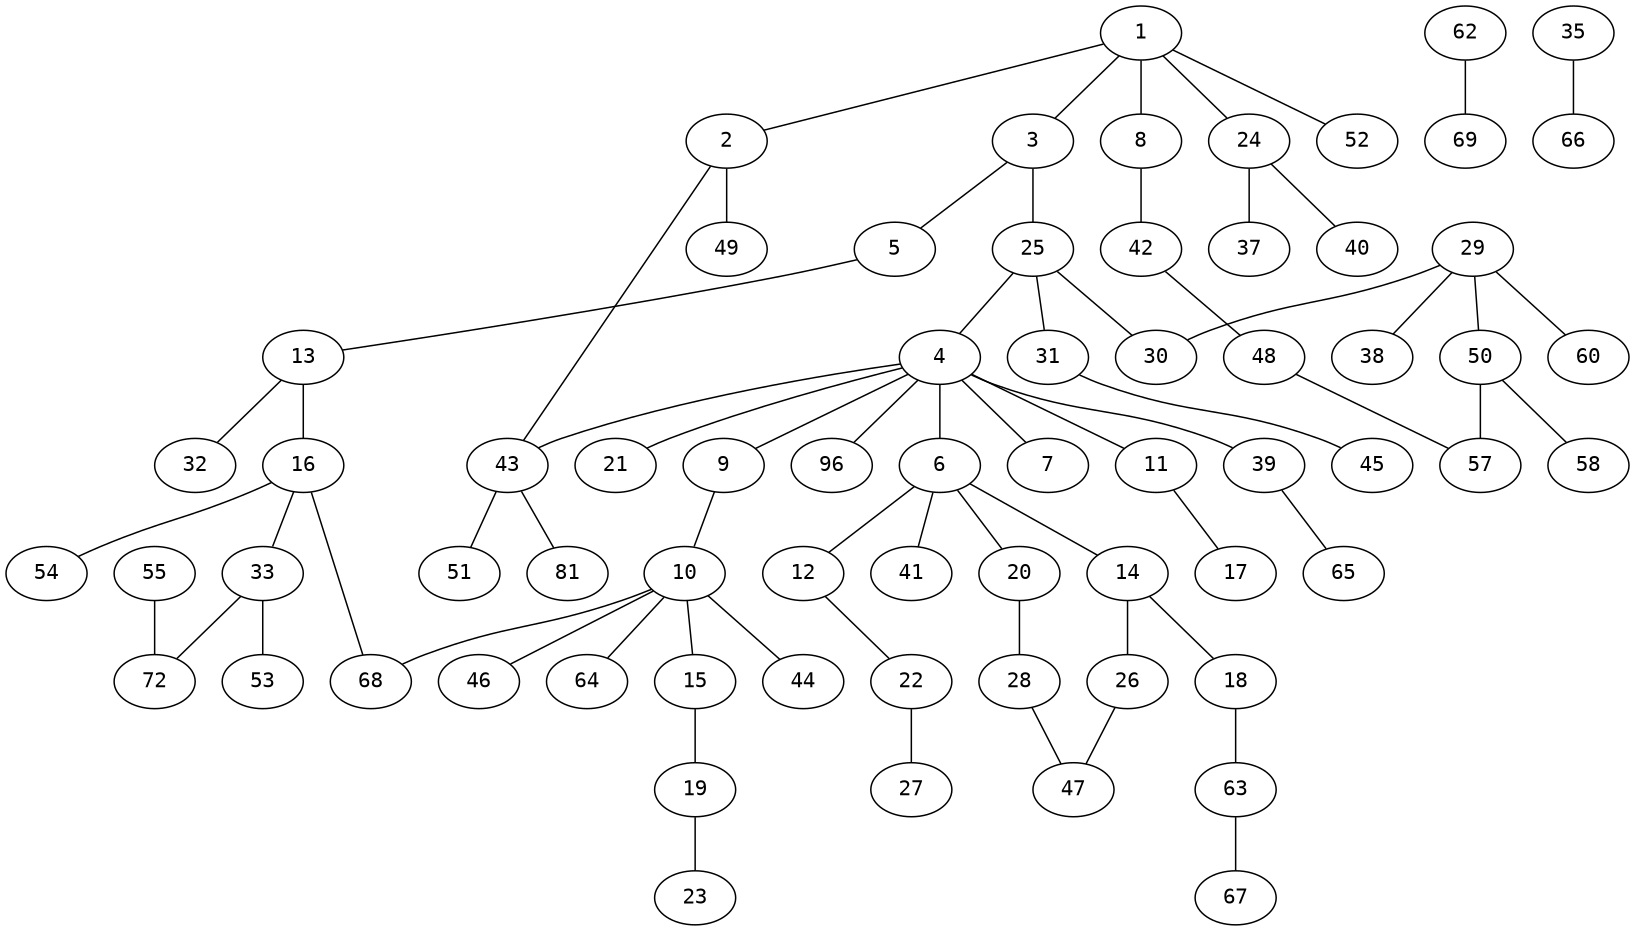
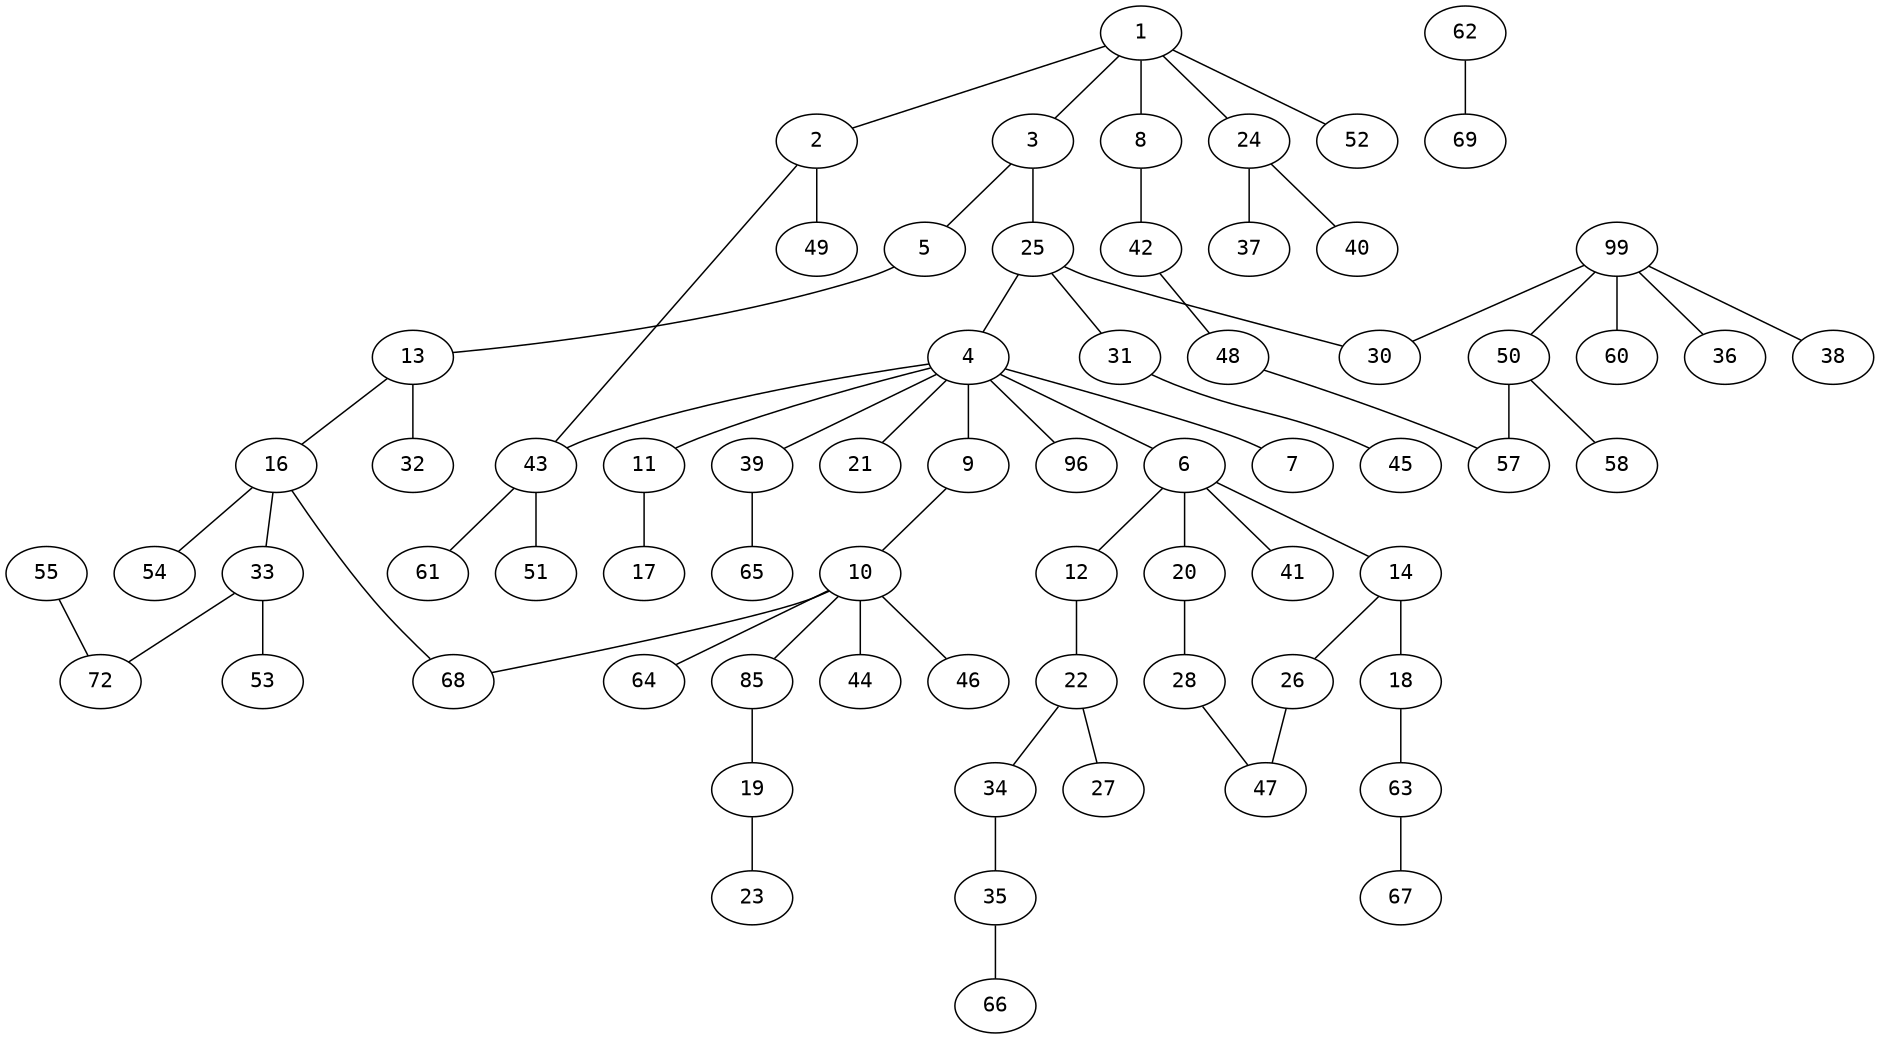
(1473, 249) -> (1617, 249)
none -> (1725, 357)
(568, 574) -> (428, 574)
(695, 682) -> (752, 682)
none -> (995, 790)
